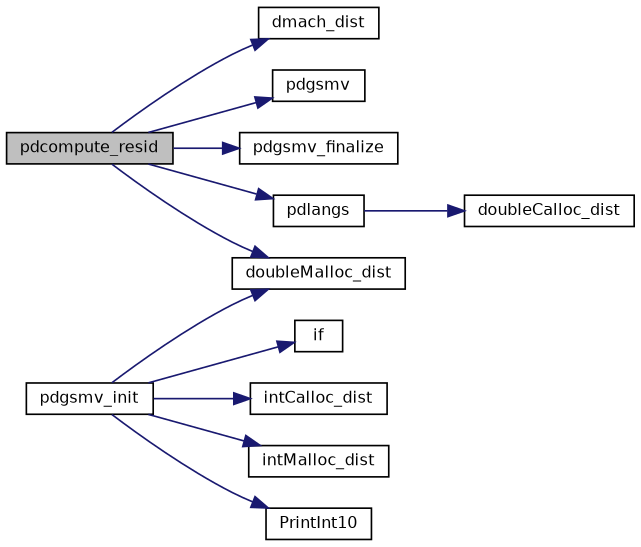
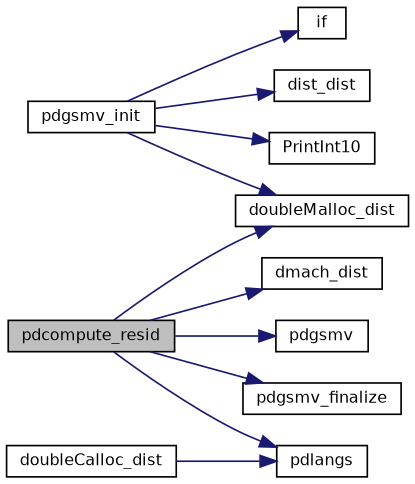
(406, 211) -> (218, 461)
(319, 399) -> (322, 86)
(319, 461) -> none
